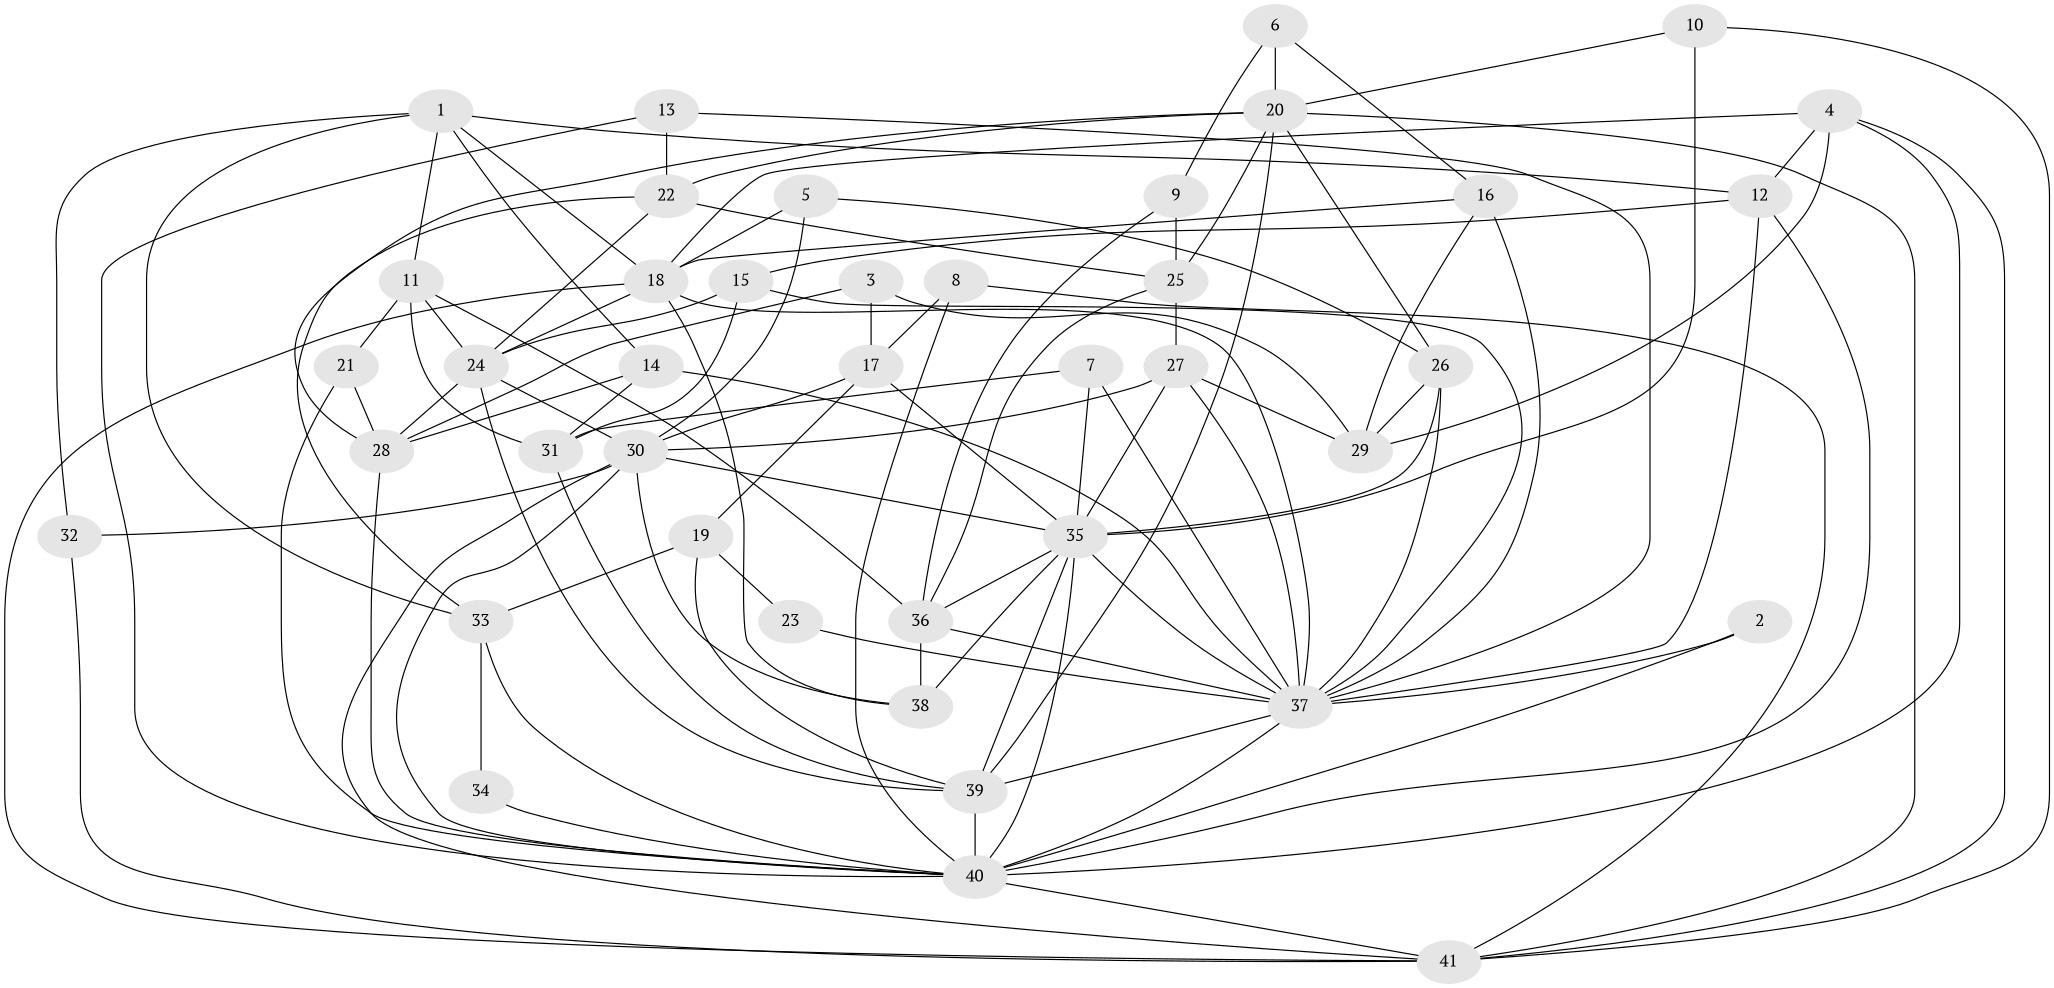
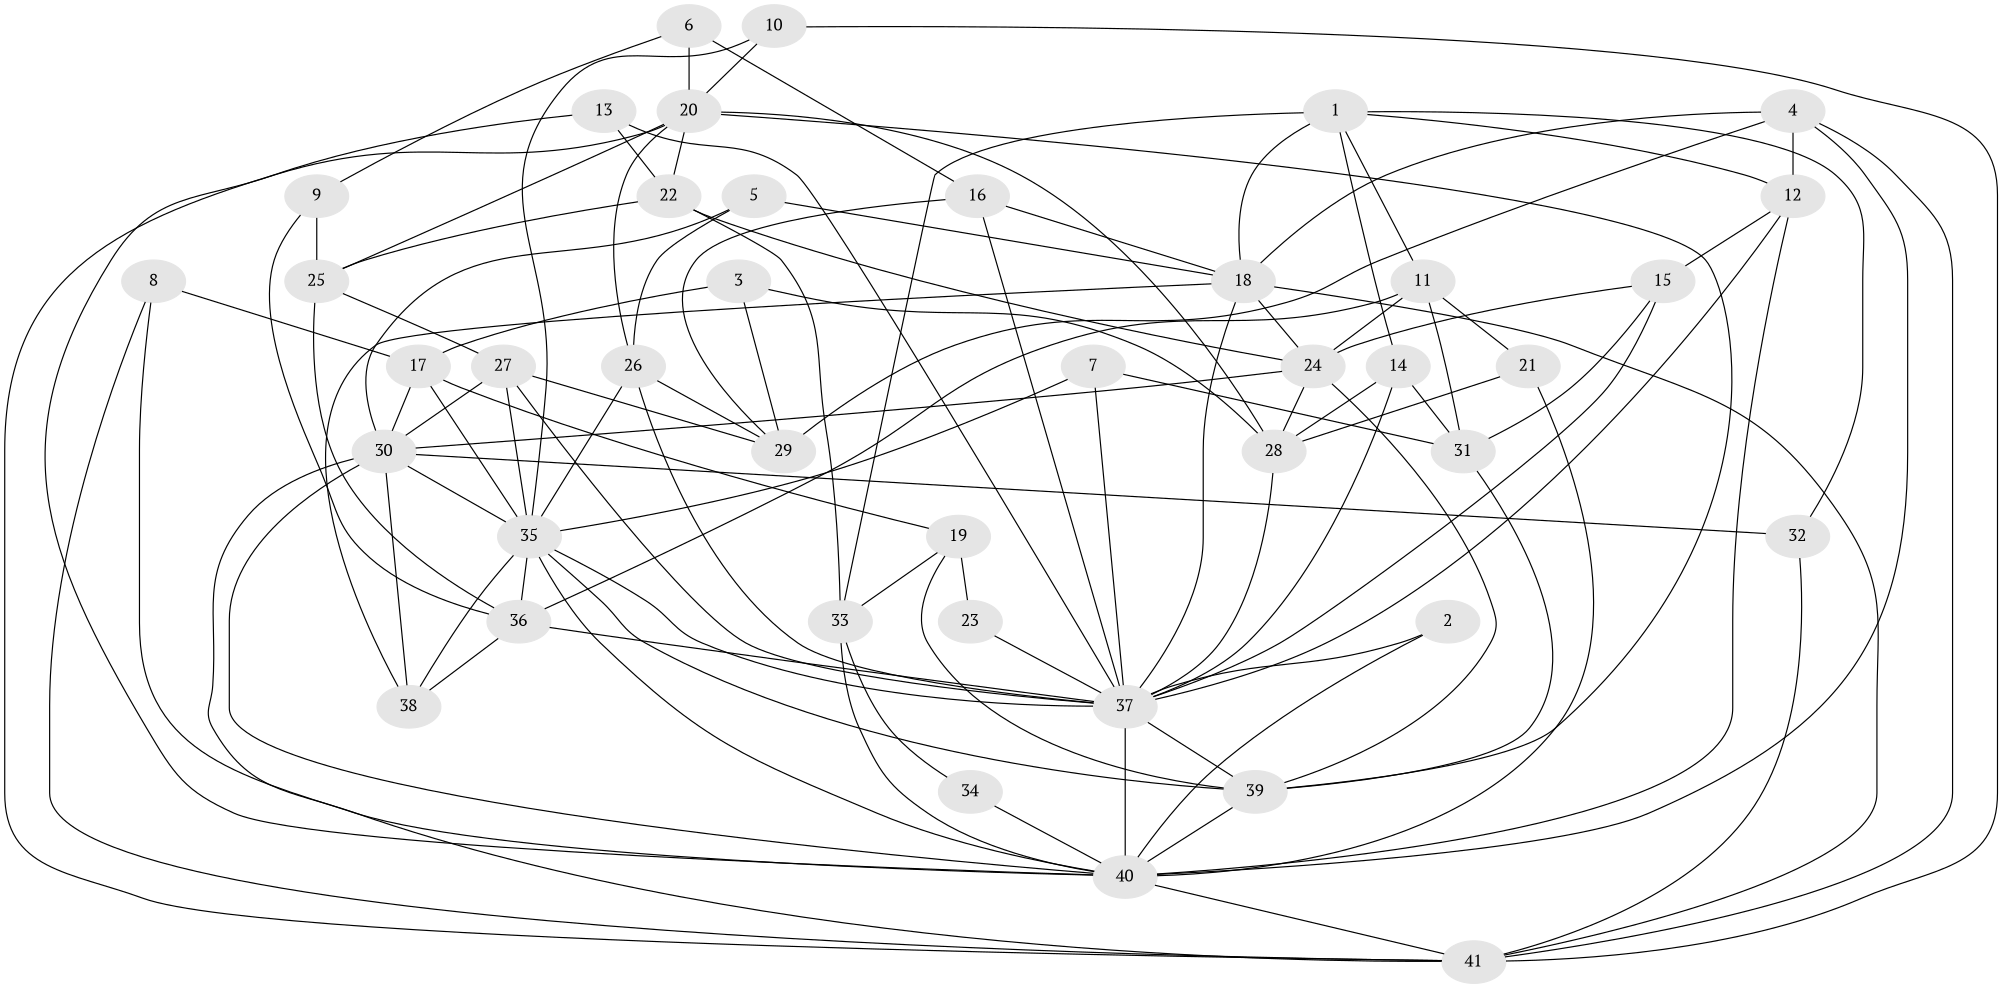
(411, 815) -> (1243, 602)
